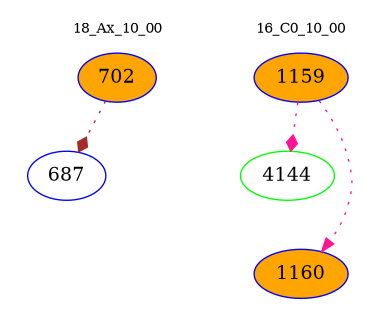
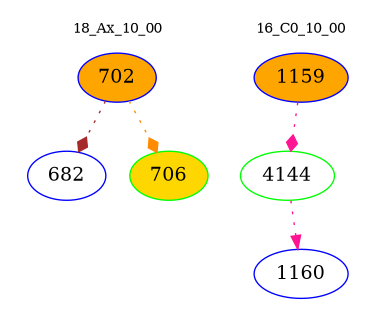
(351, 169) -> (293, 218)
(67, 176) -> (67, 176)
none -> (169, 176)
(301, 274) -> (301, 274)
